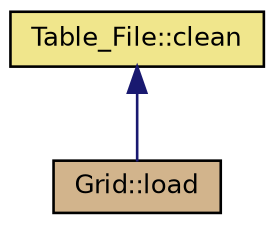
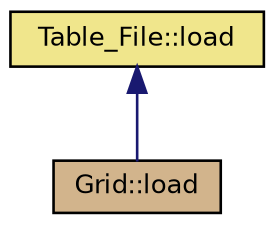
(137, 39) -> (137, 39)
